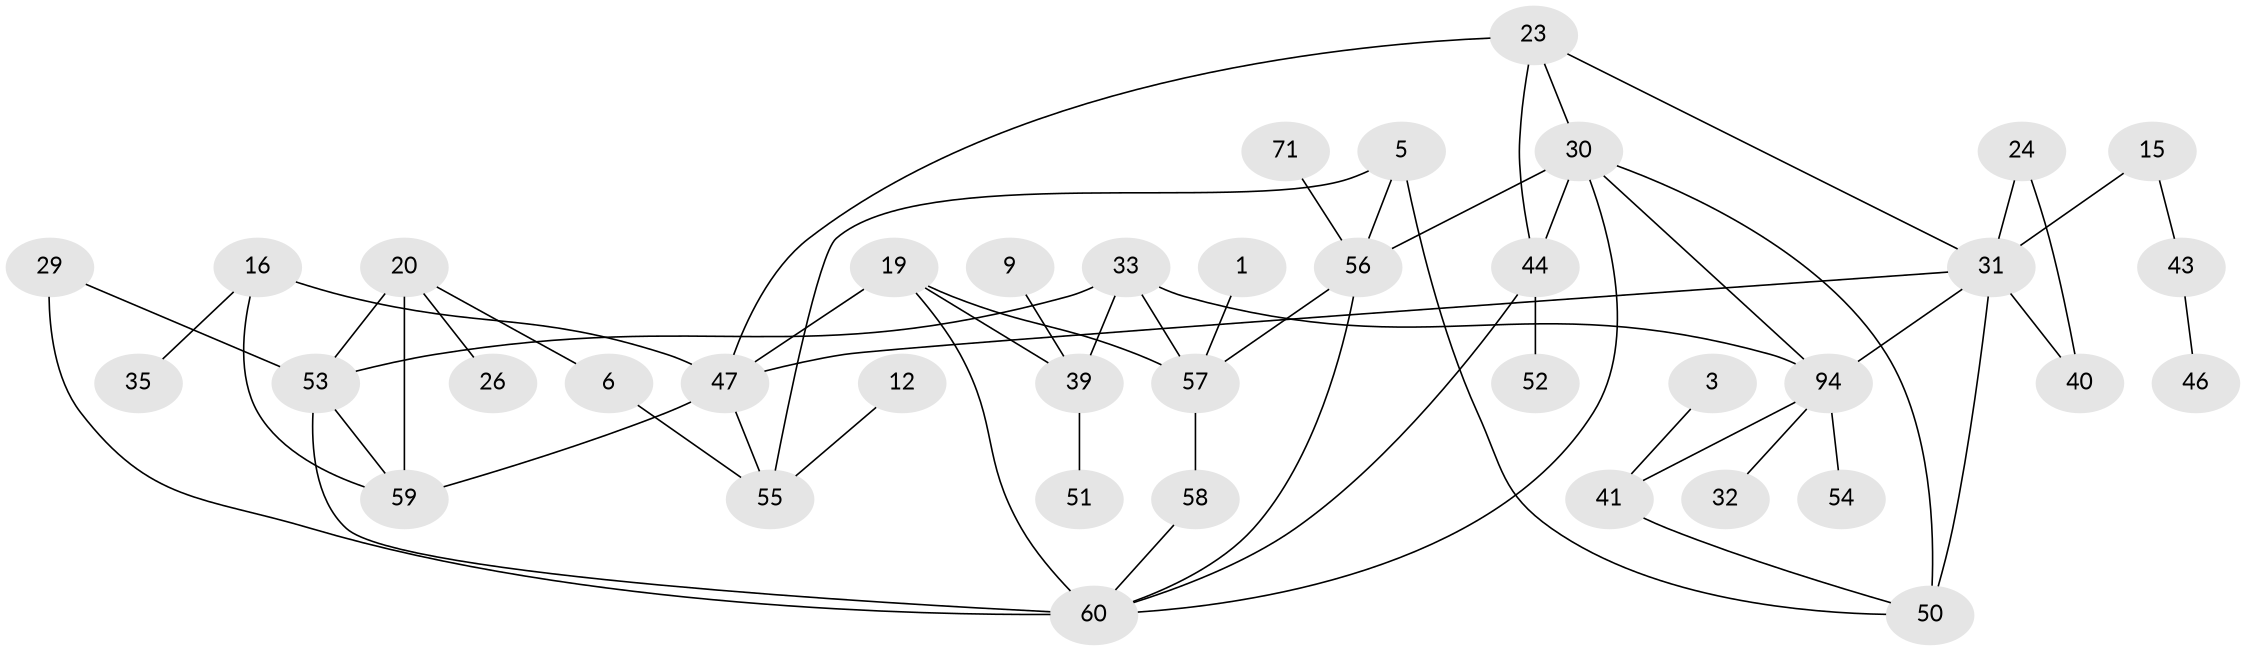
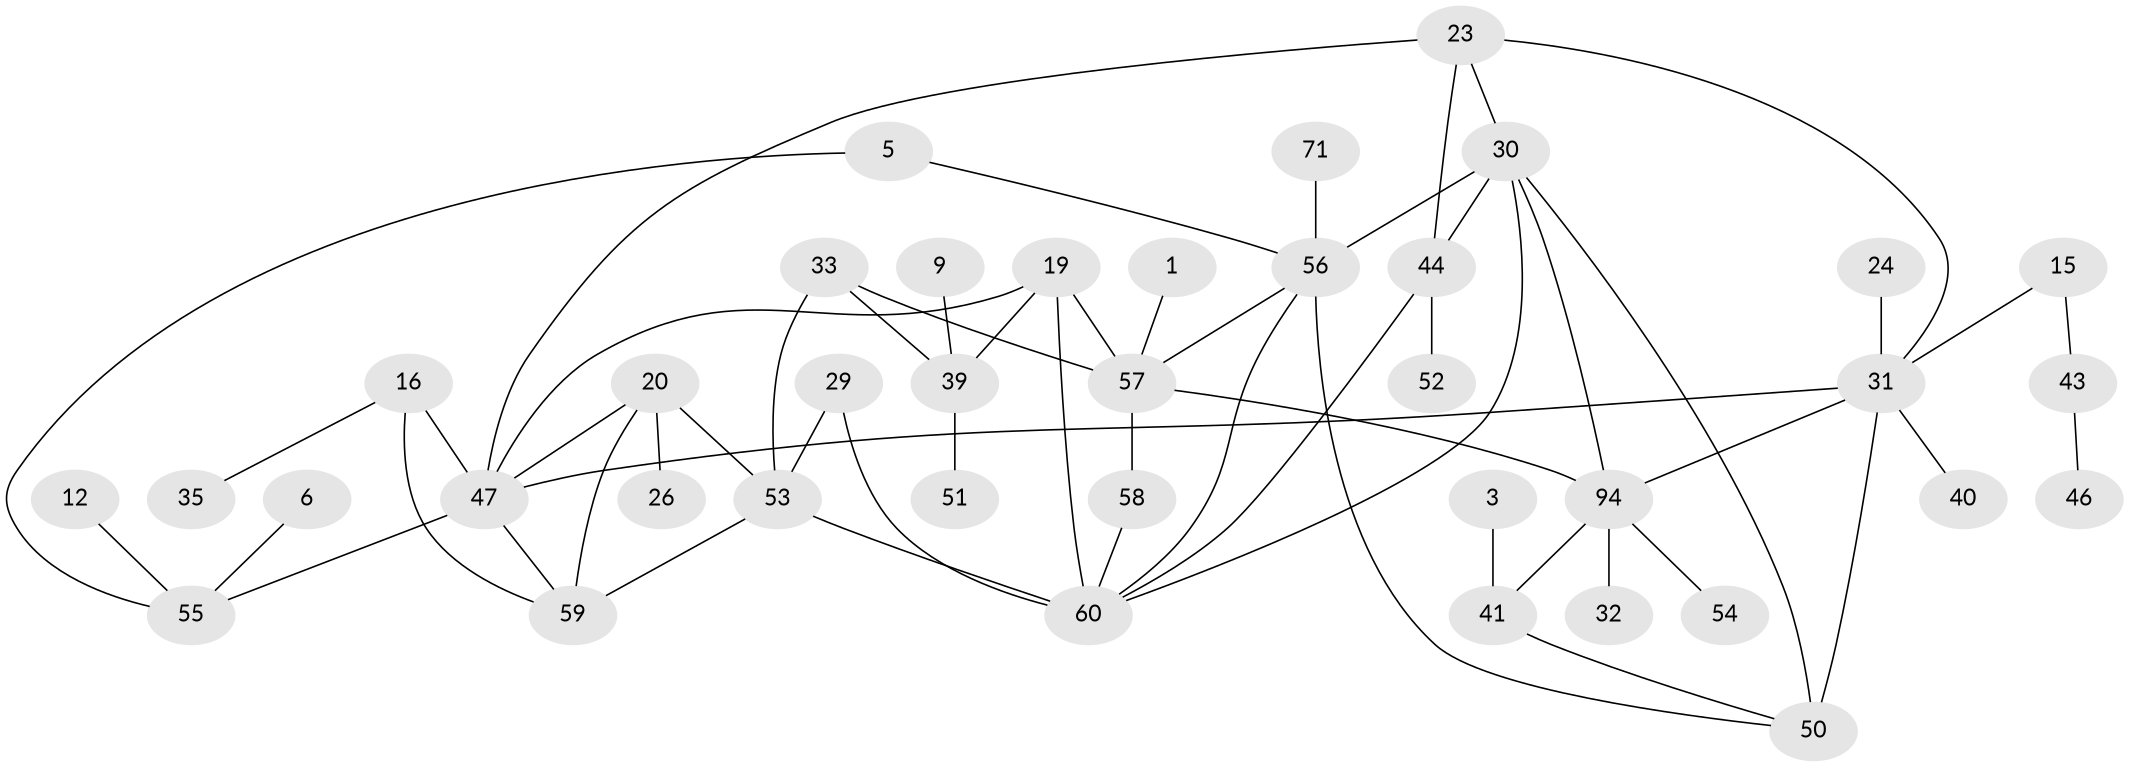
(2056, 266) -> none
(1477, 325) -> (1398, 429)
(520, 333) -> (570, 441)
(1538, 518) -> (1426, 634)
